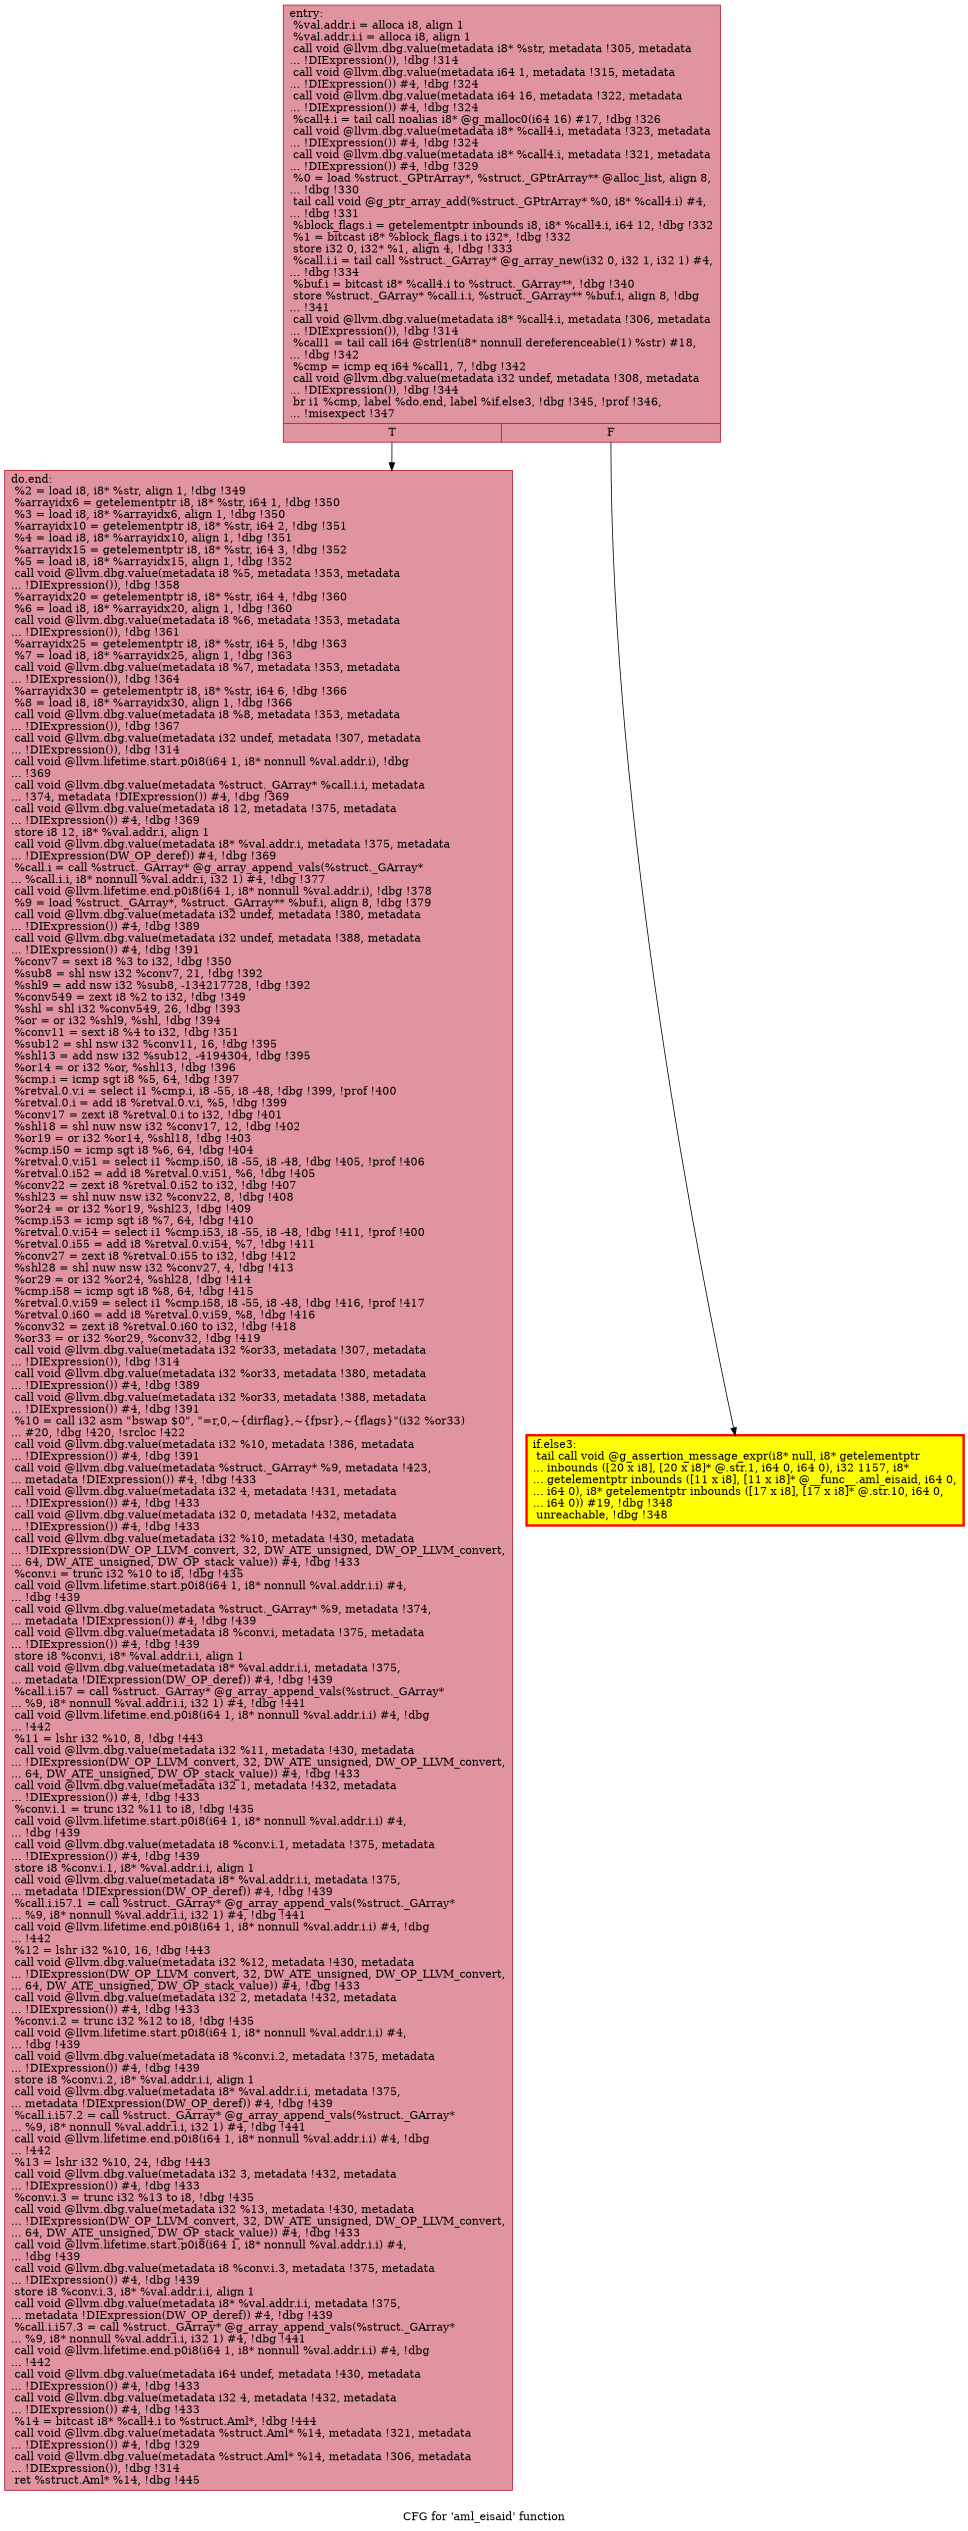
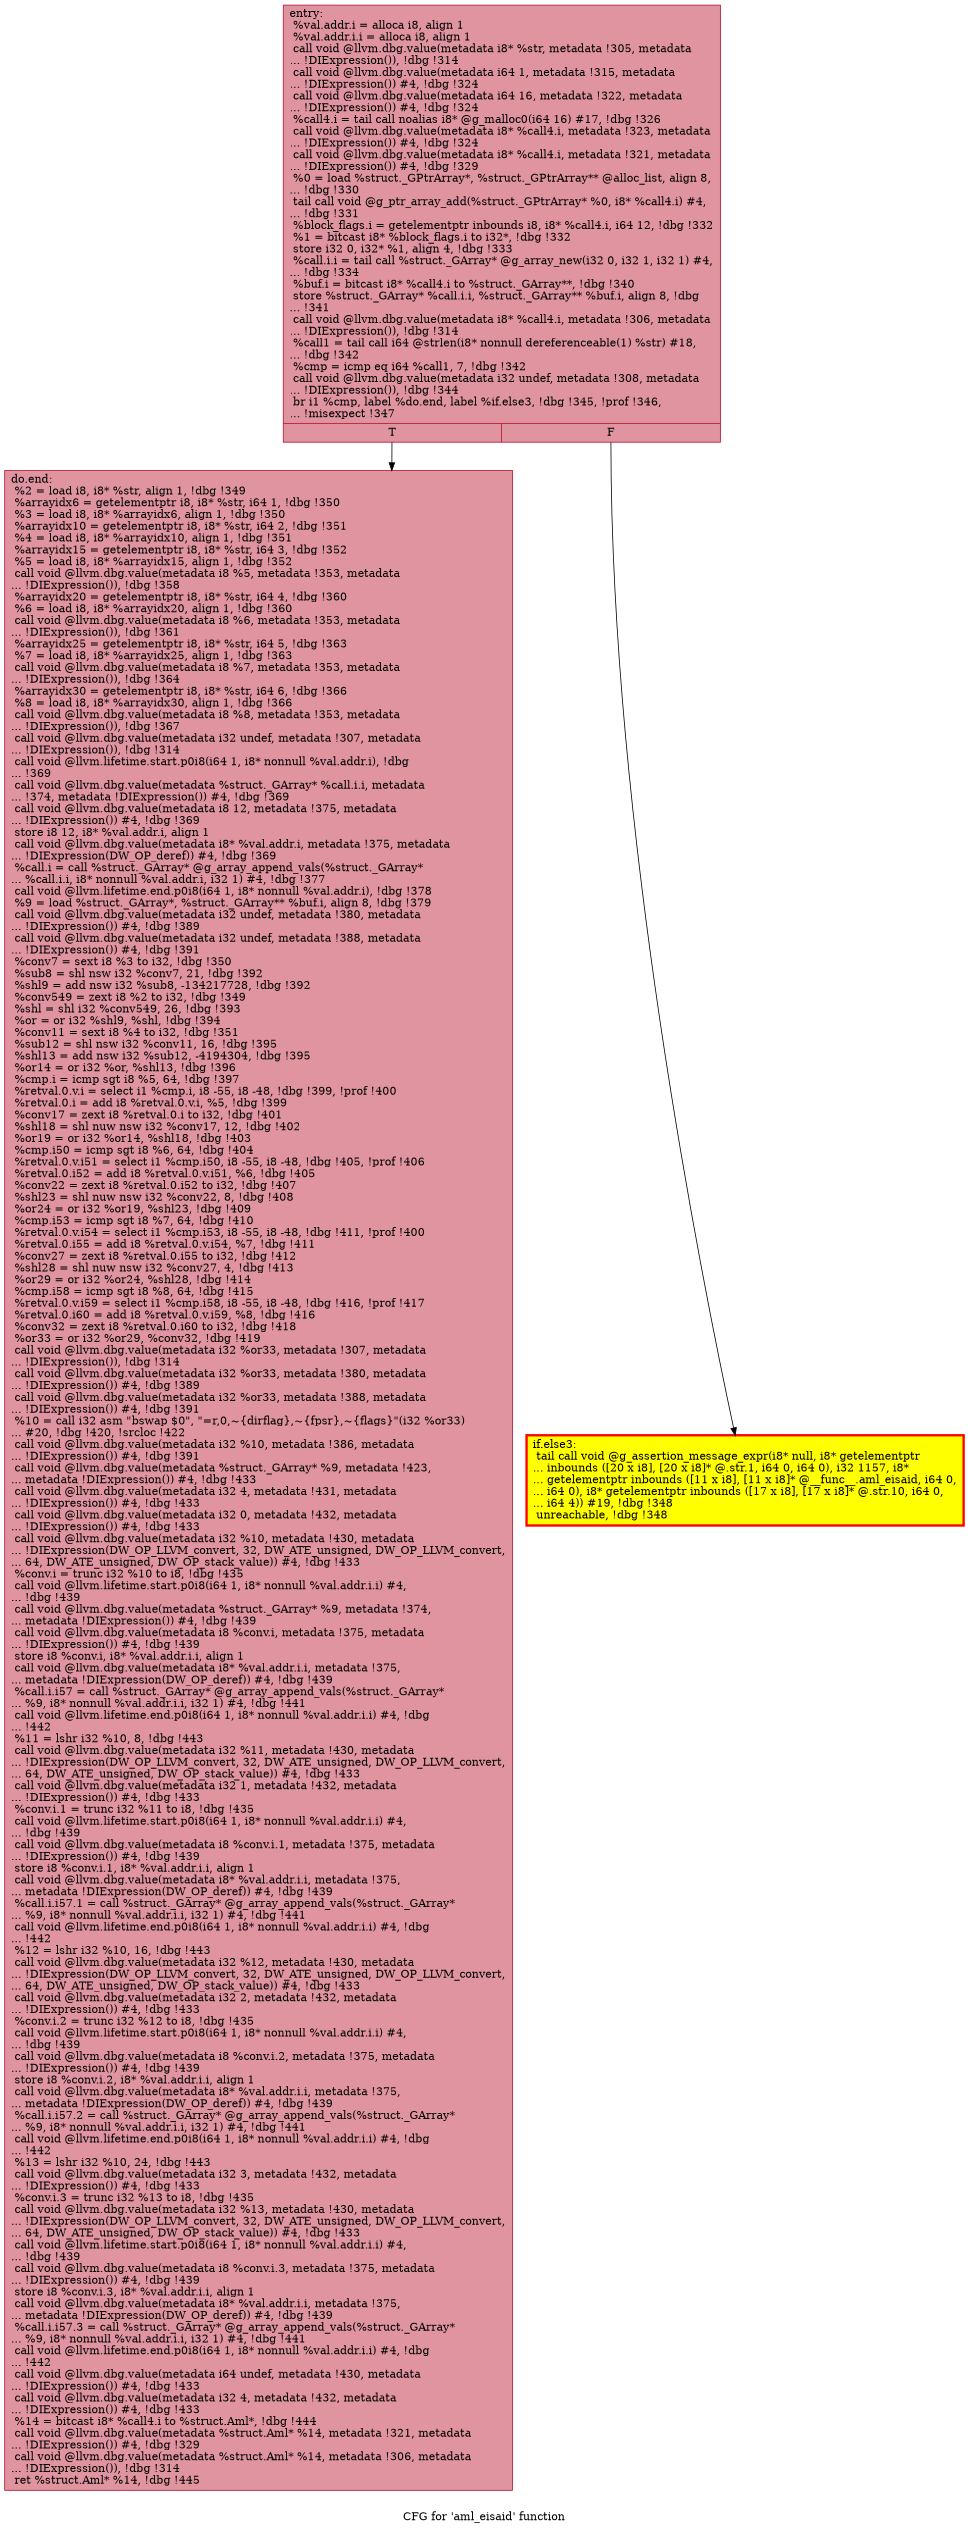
(603, 1504) -> (603, 1504)
